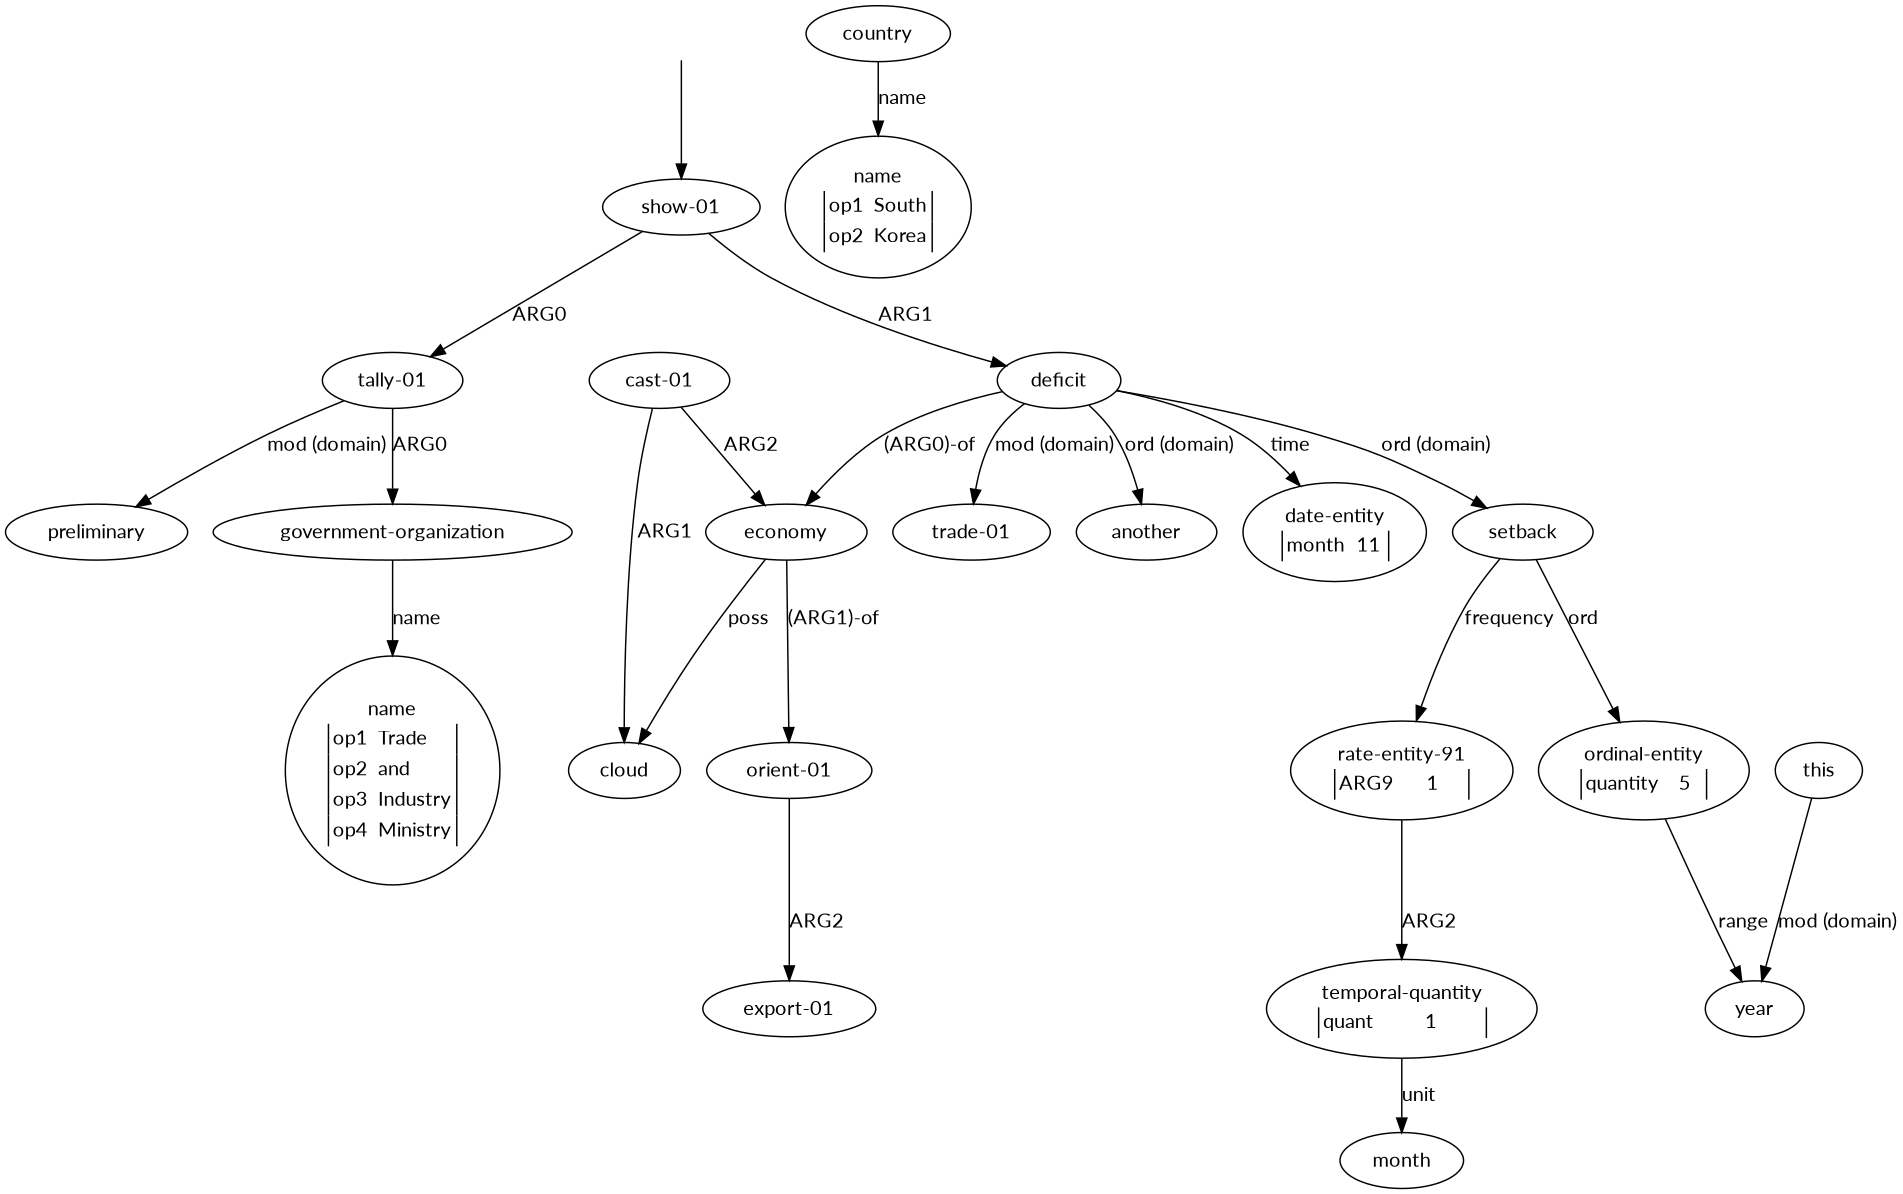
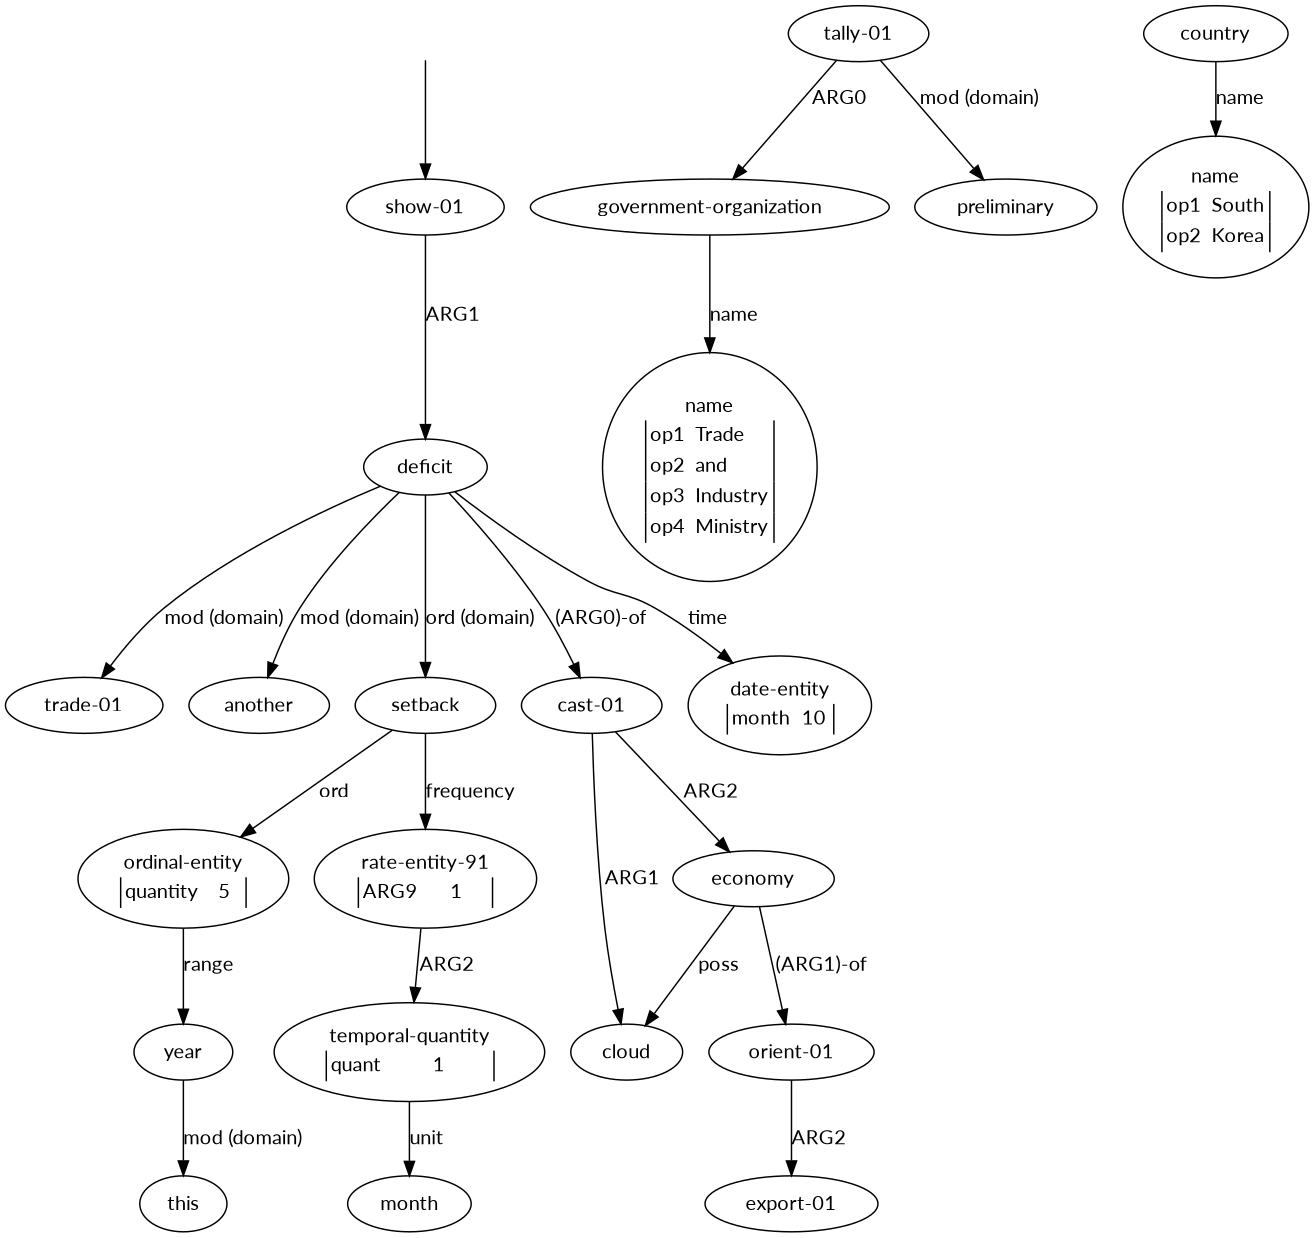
(543, 290) -> none
(900, 426) -> (518, 574)
(1180, 445) -> (360, 619)
(1369, 545) -> (814, 718)
(1789, 882) -> (183, 1120)
